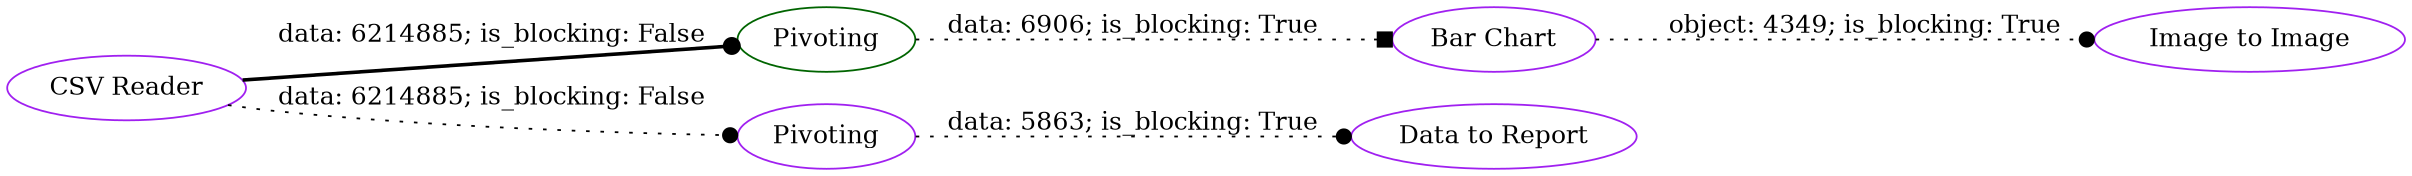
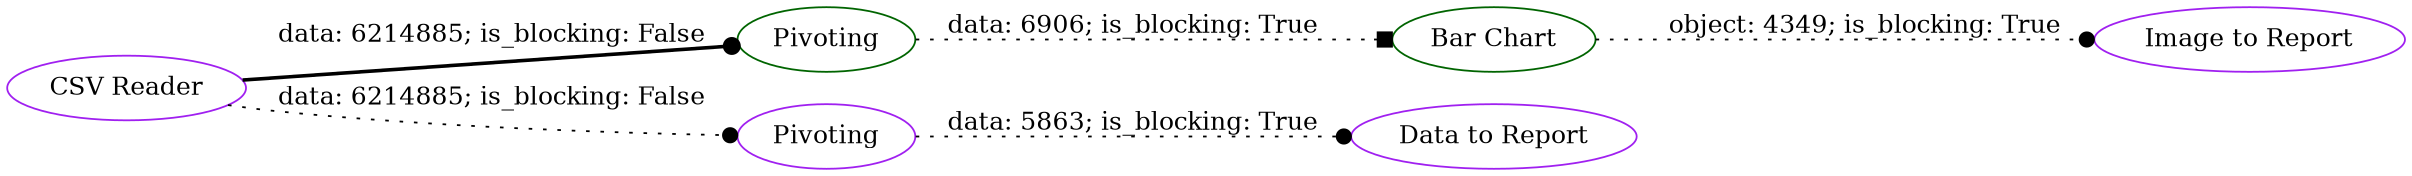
(1494, 40) -> (1494, 40)
(2250, 40) -> (2250, 40)
